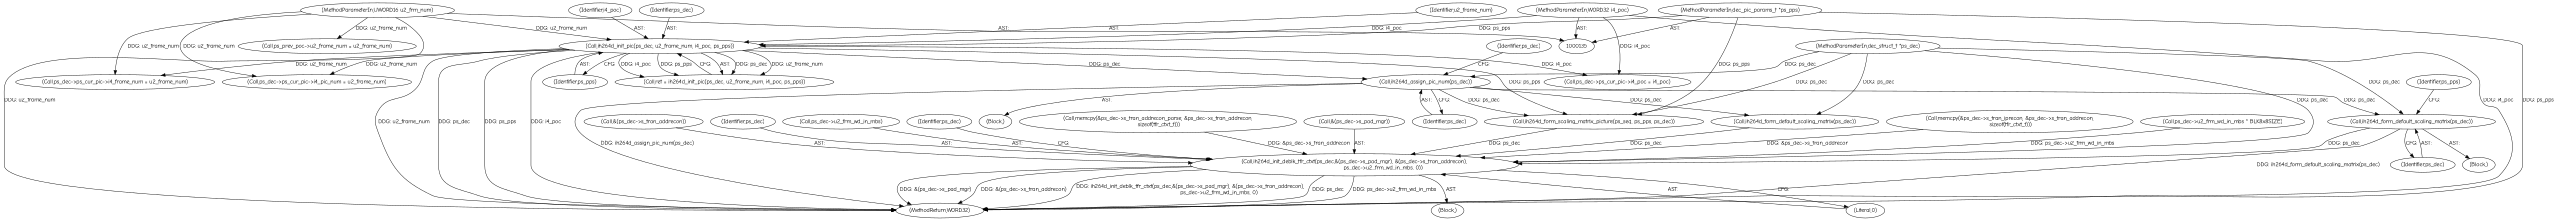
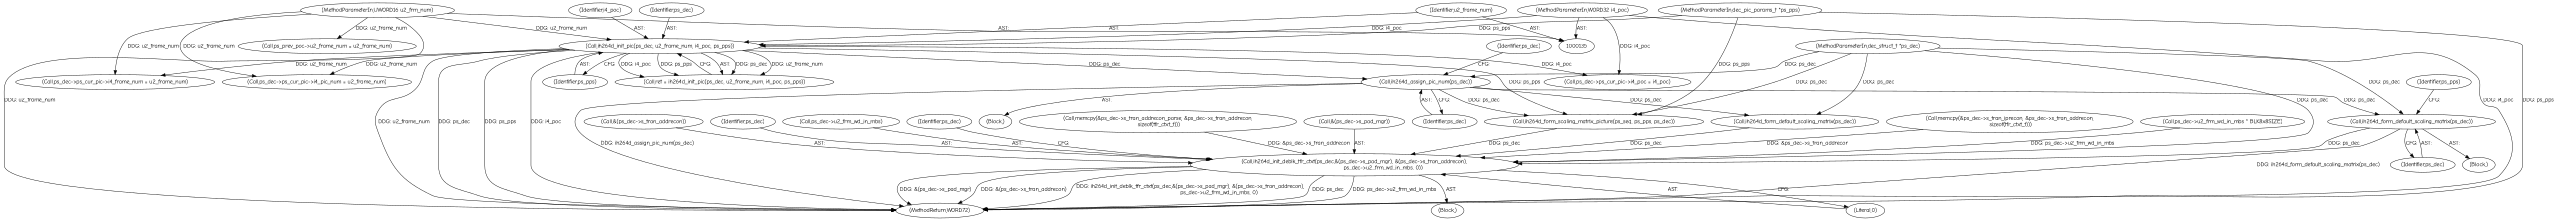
(1653, 29) -> (1521, 28)
(940, 211) -> (940, 211)
